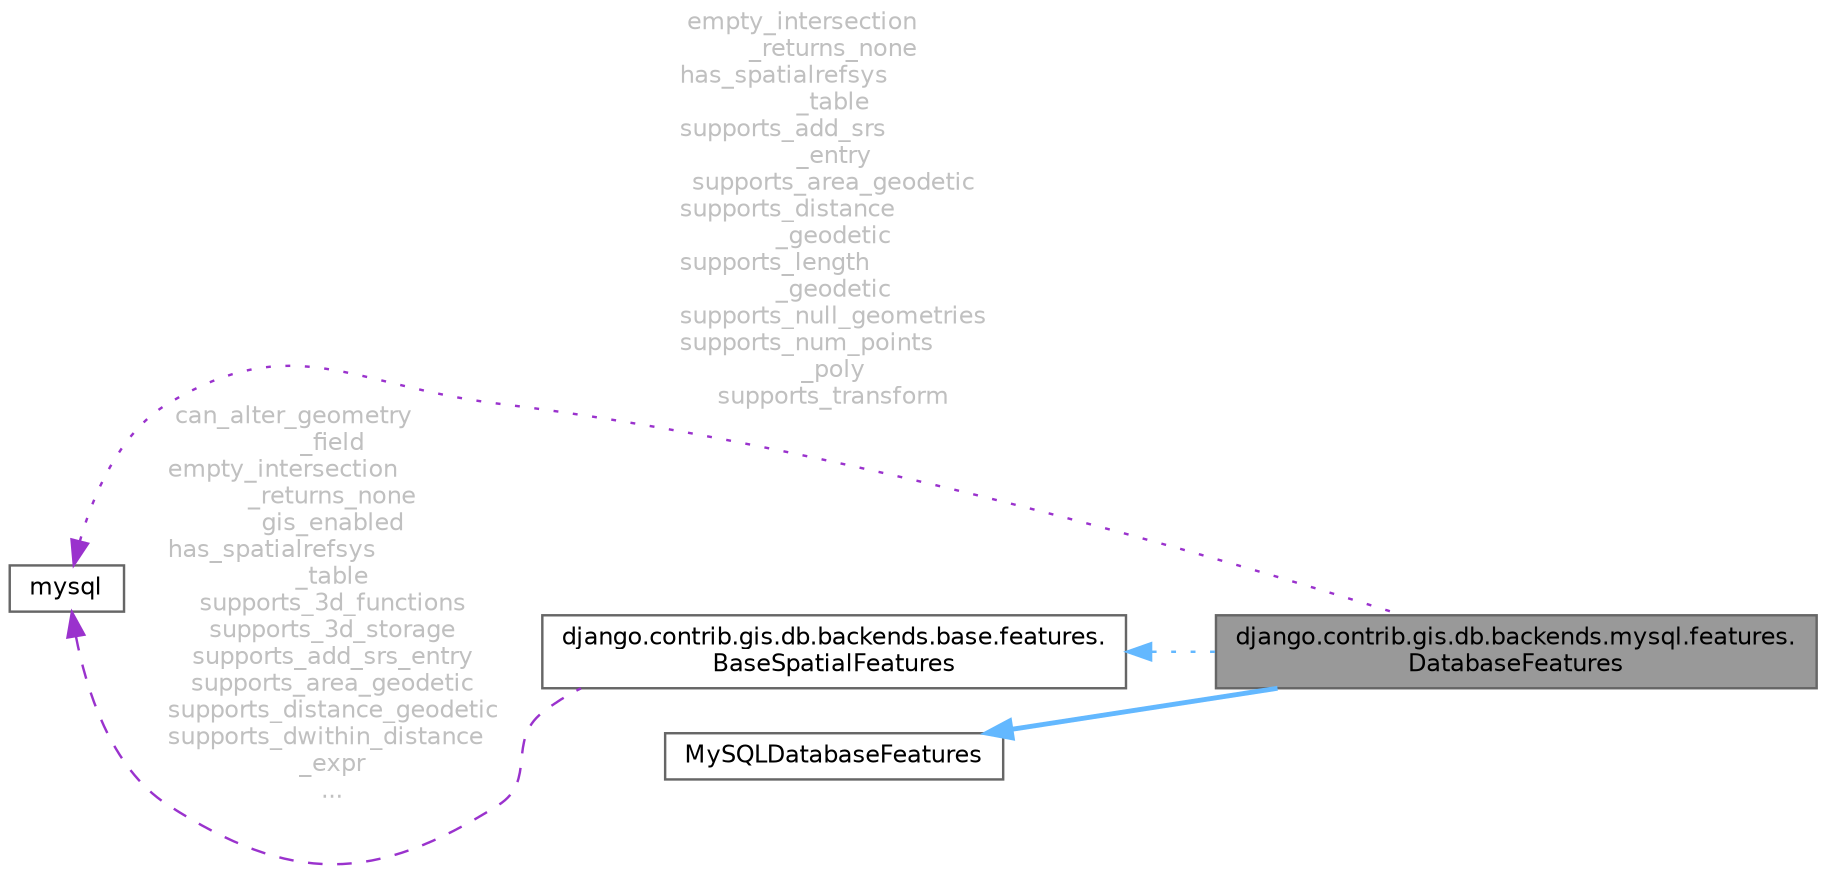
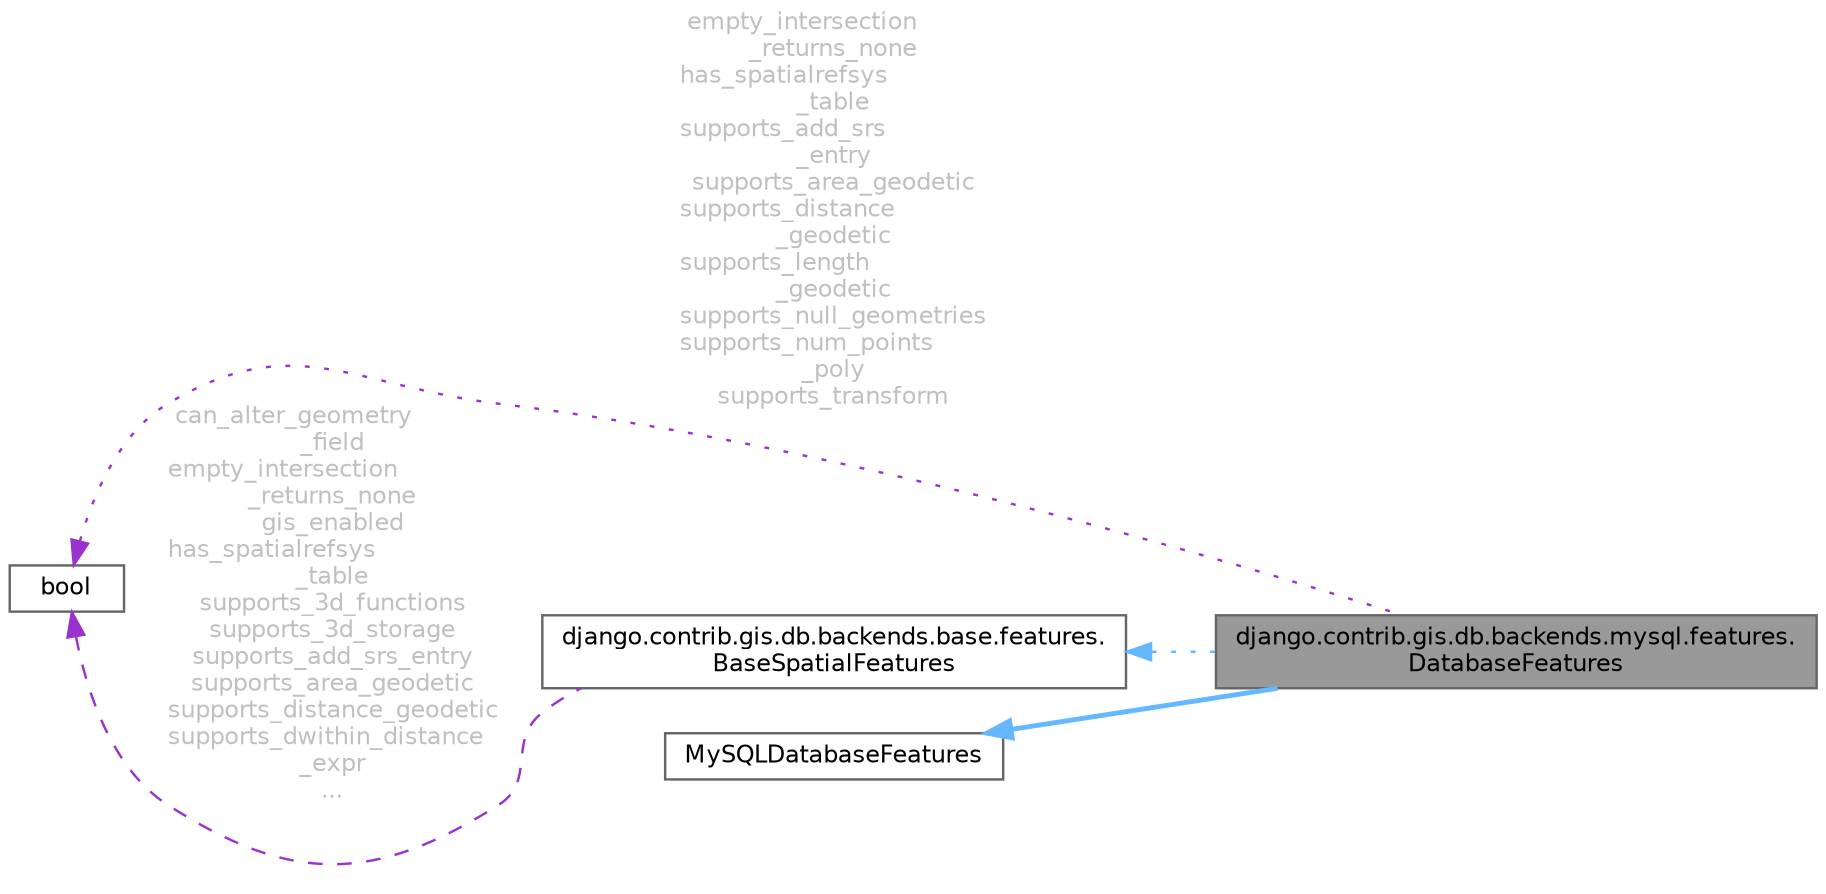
(67, 589) -> (67, 589)
